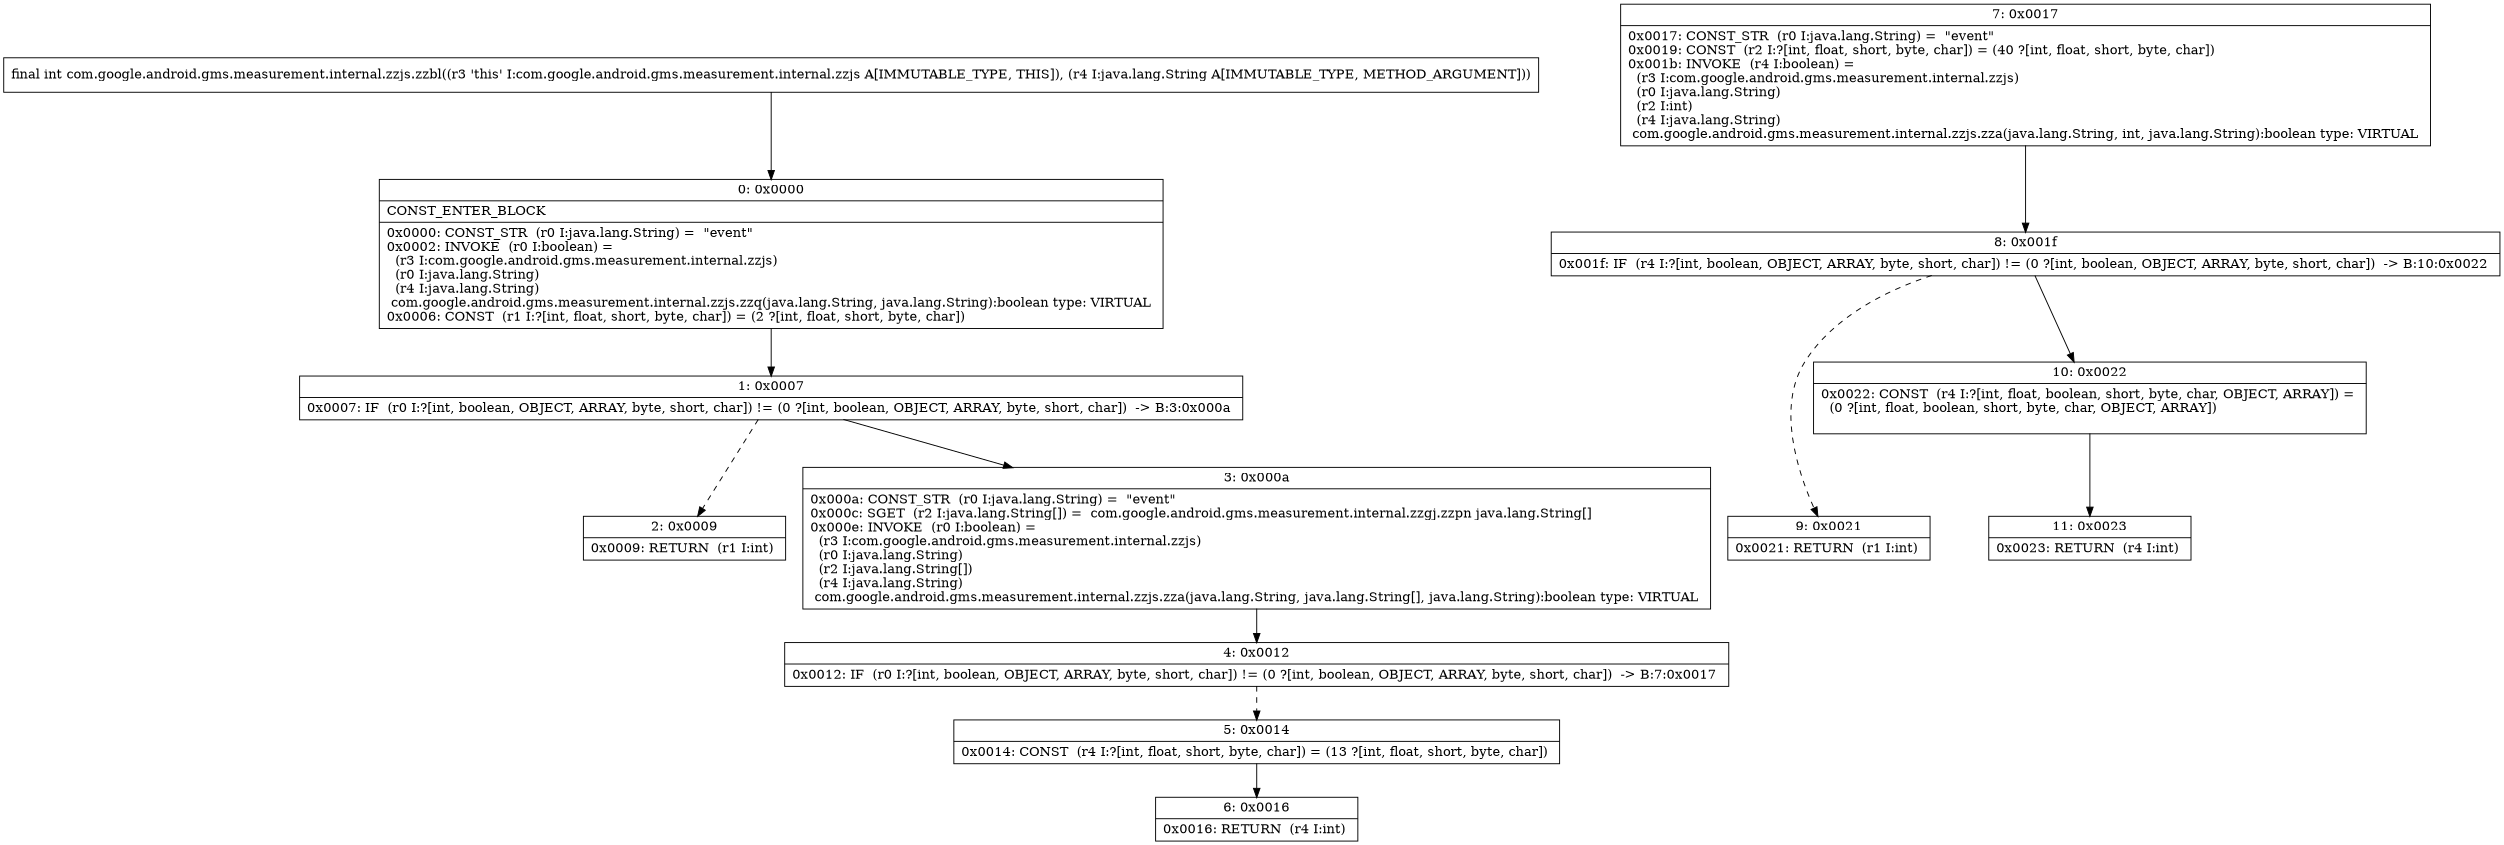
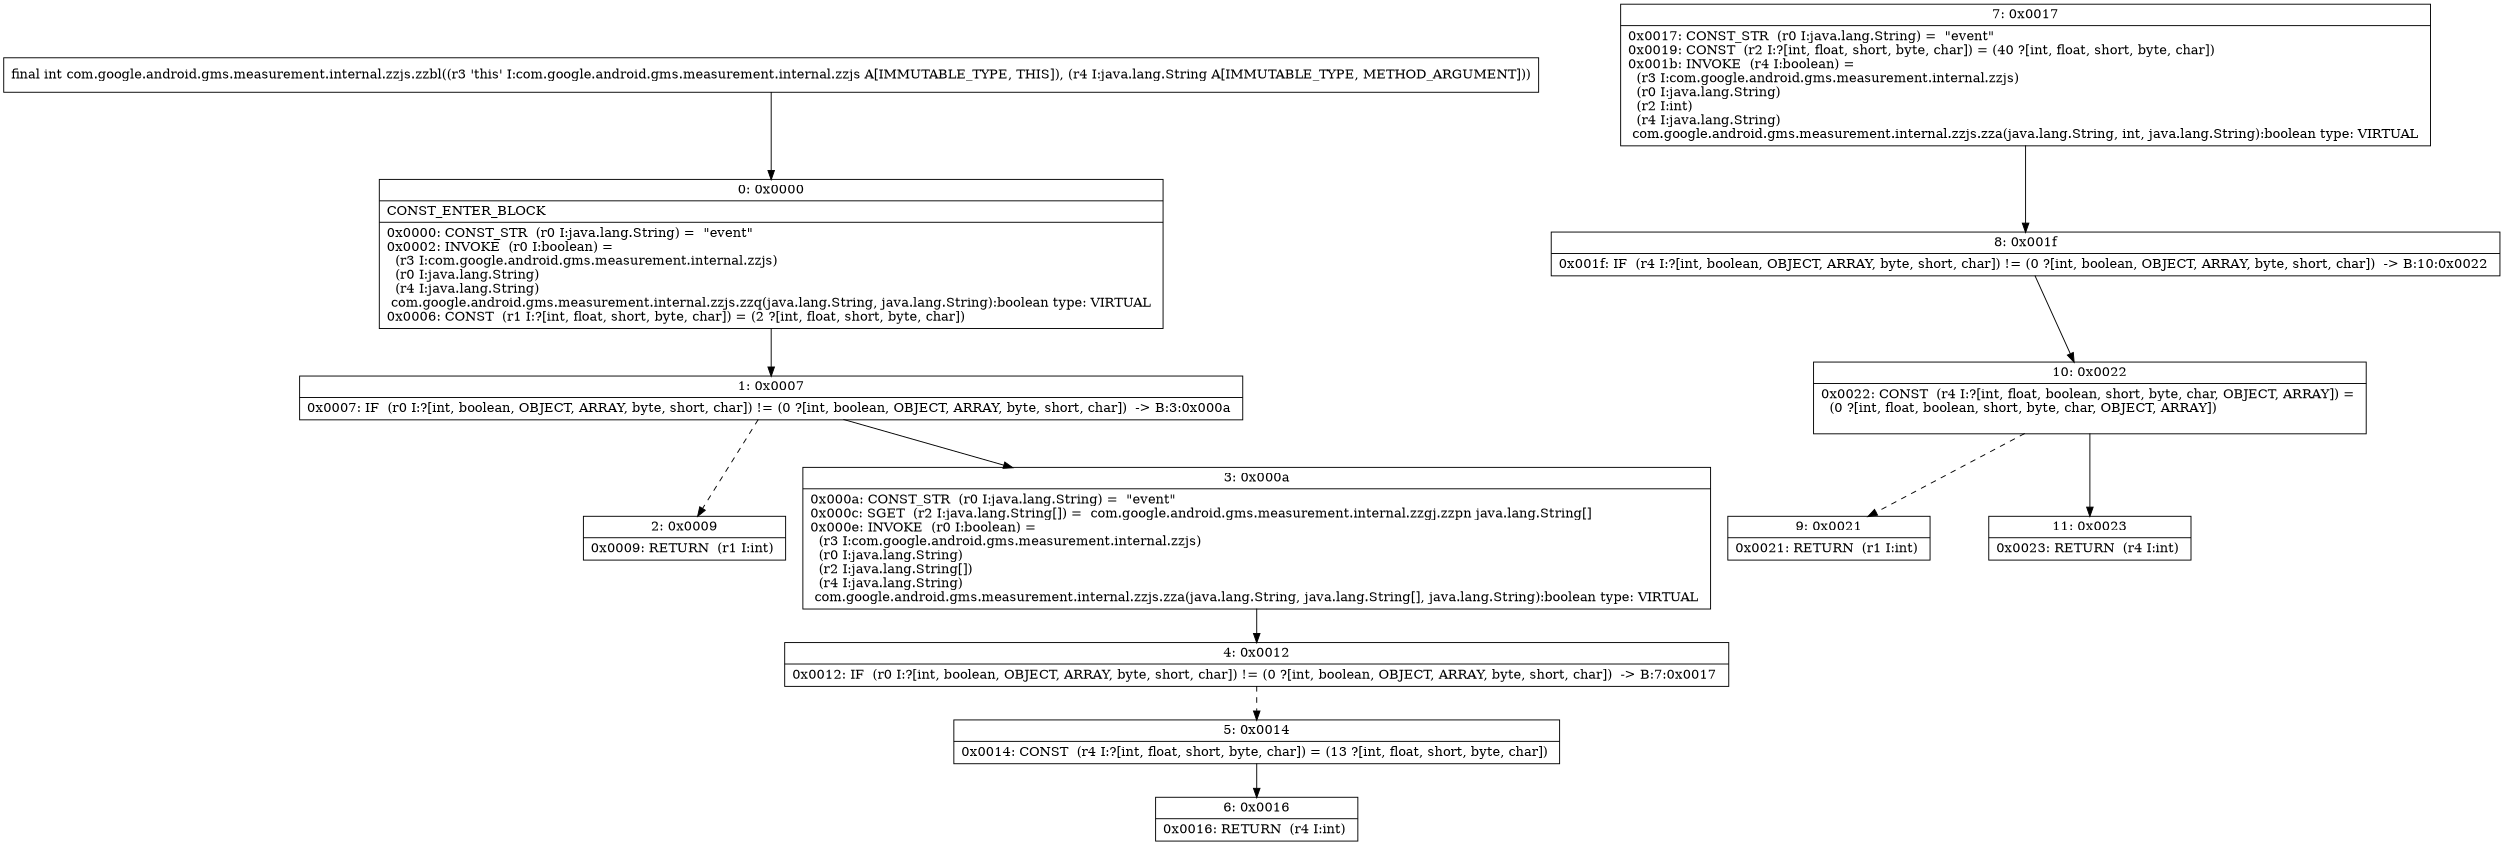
(1806, 360) -> (1950, 473)
